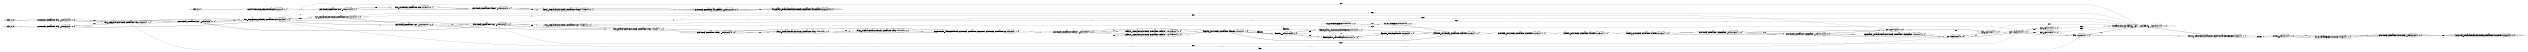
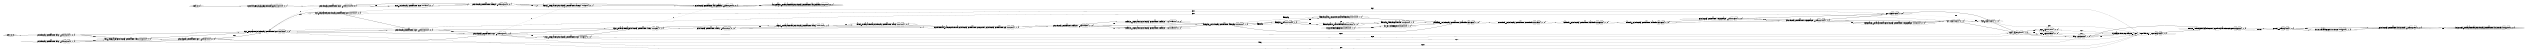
(11, 20) -> none
